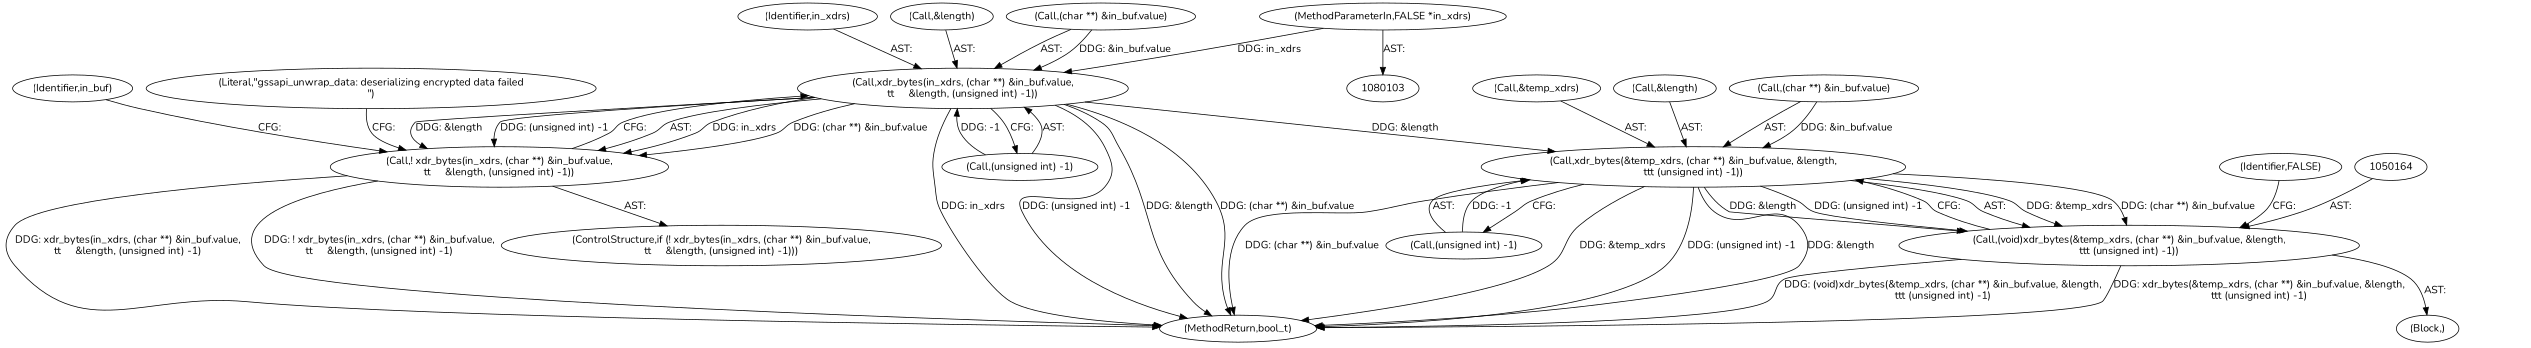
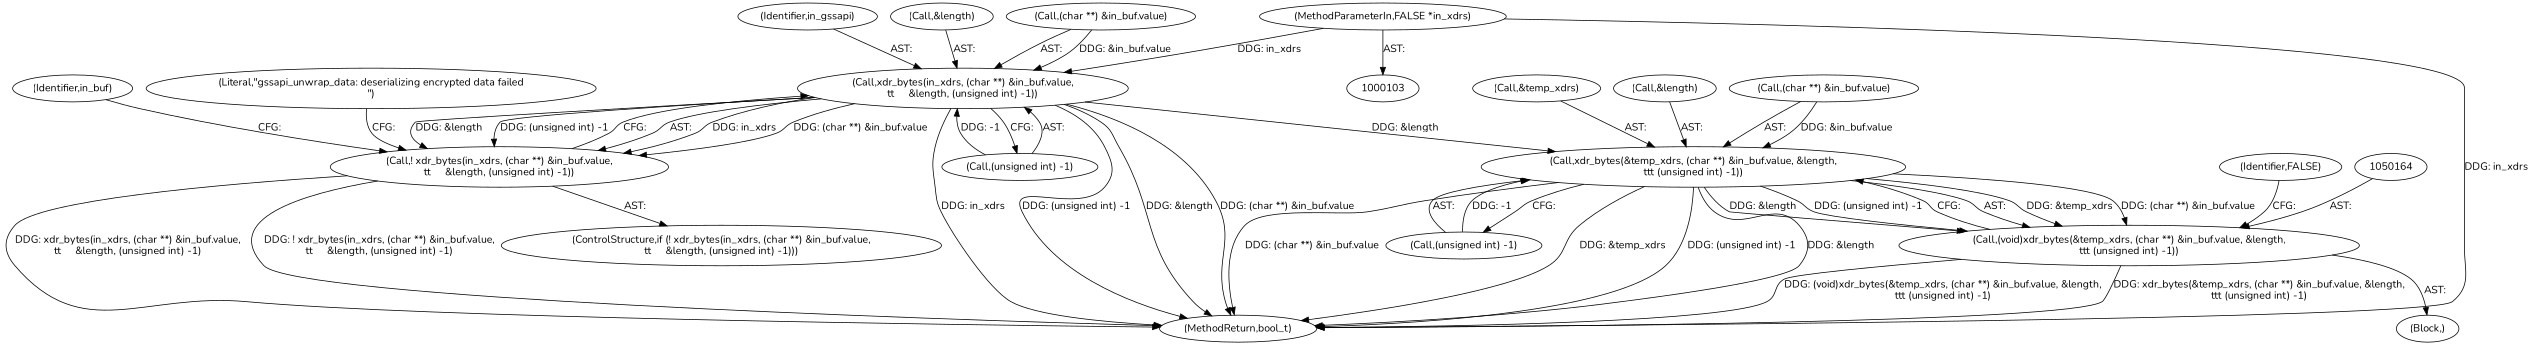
(808, 16) -> (808, 16)
(1383, 88) -> (1383, 88)
none -> (2466, 278)
